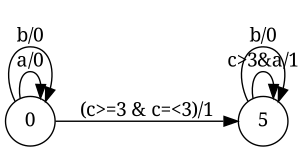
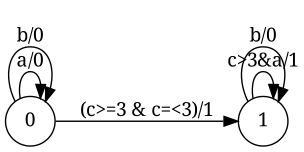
(263, 121) -> (263, 121)
